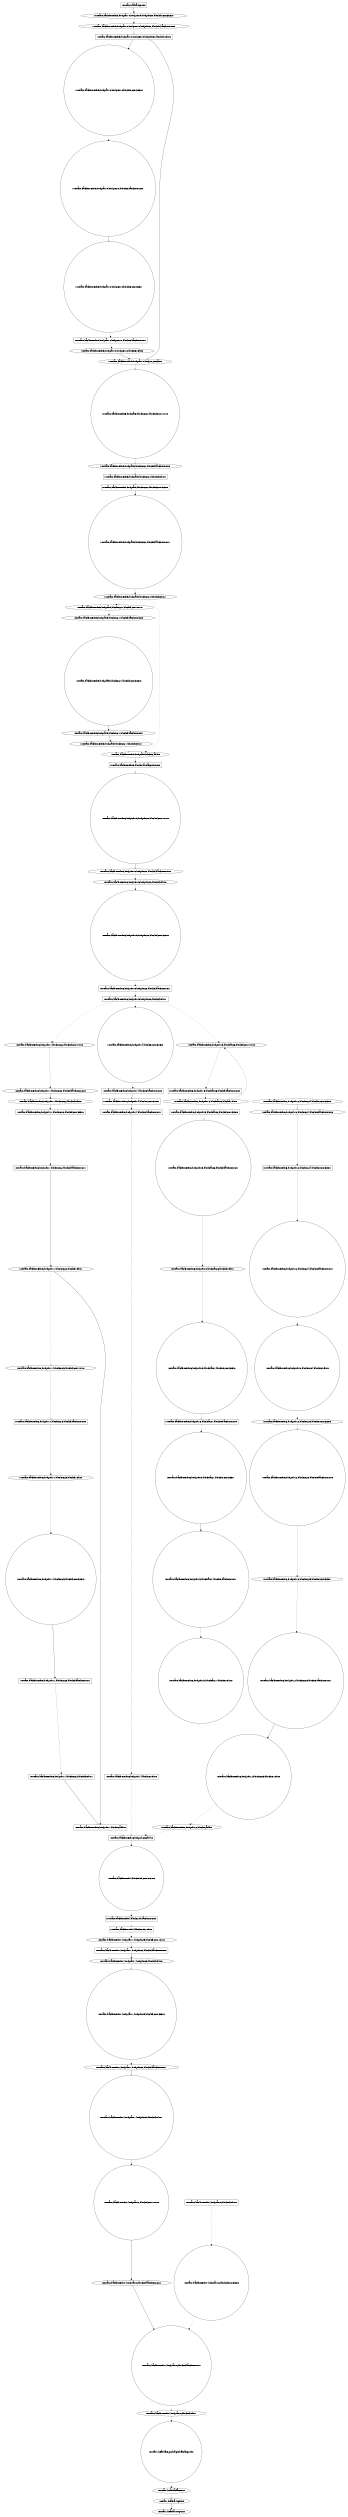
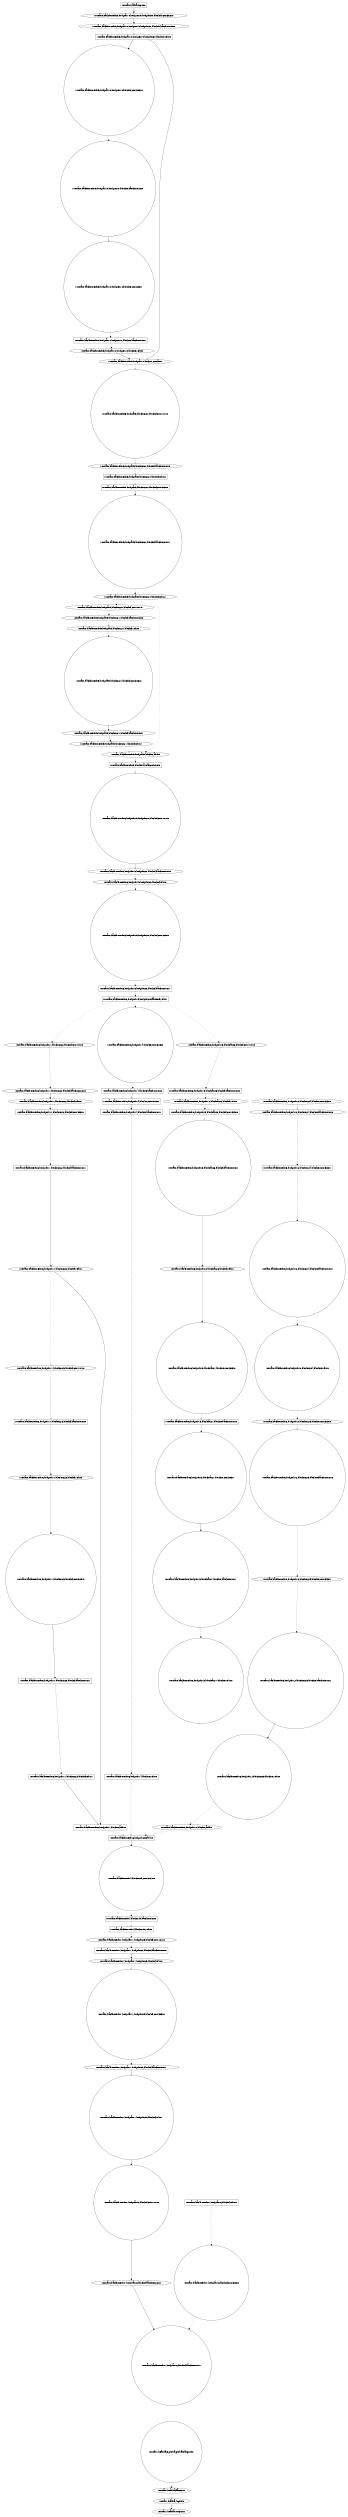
none -> (109, 629)
(135, 999) -> (135, 999)
(245, 1077) -> (205, 1106)
(171, 2413) -> none
